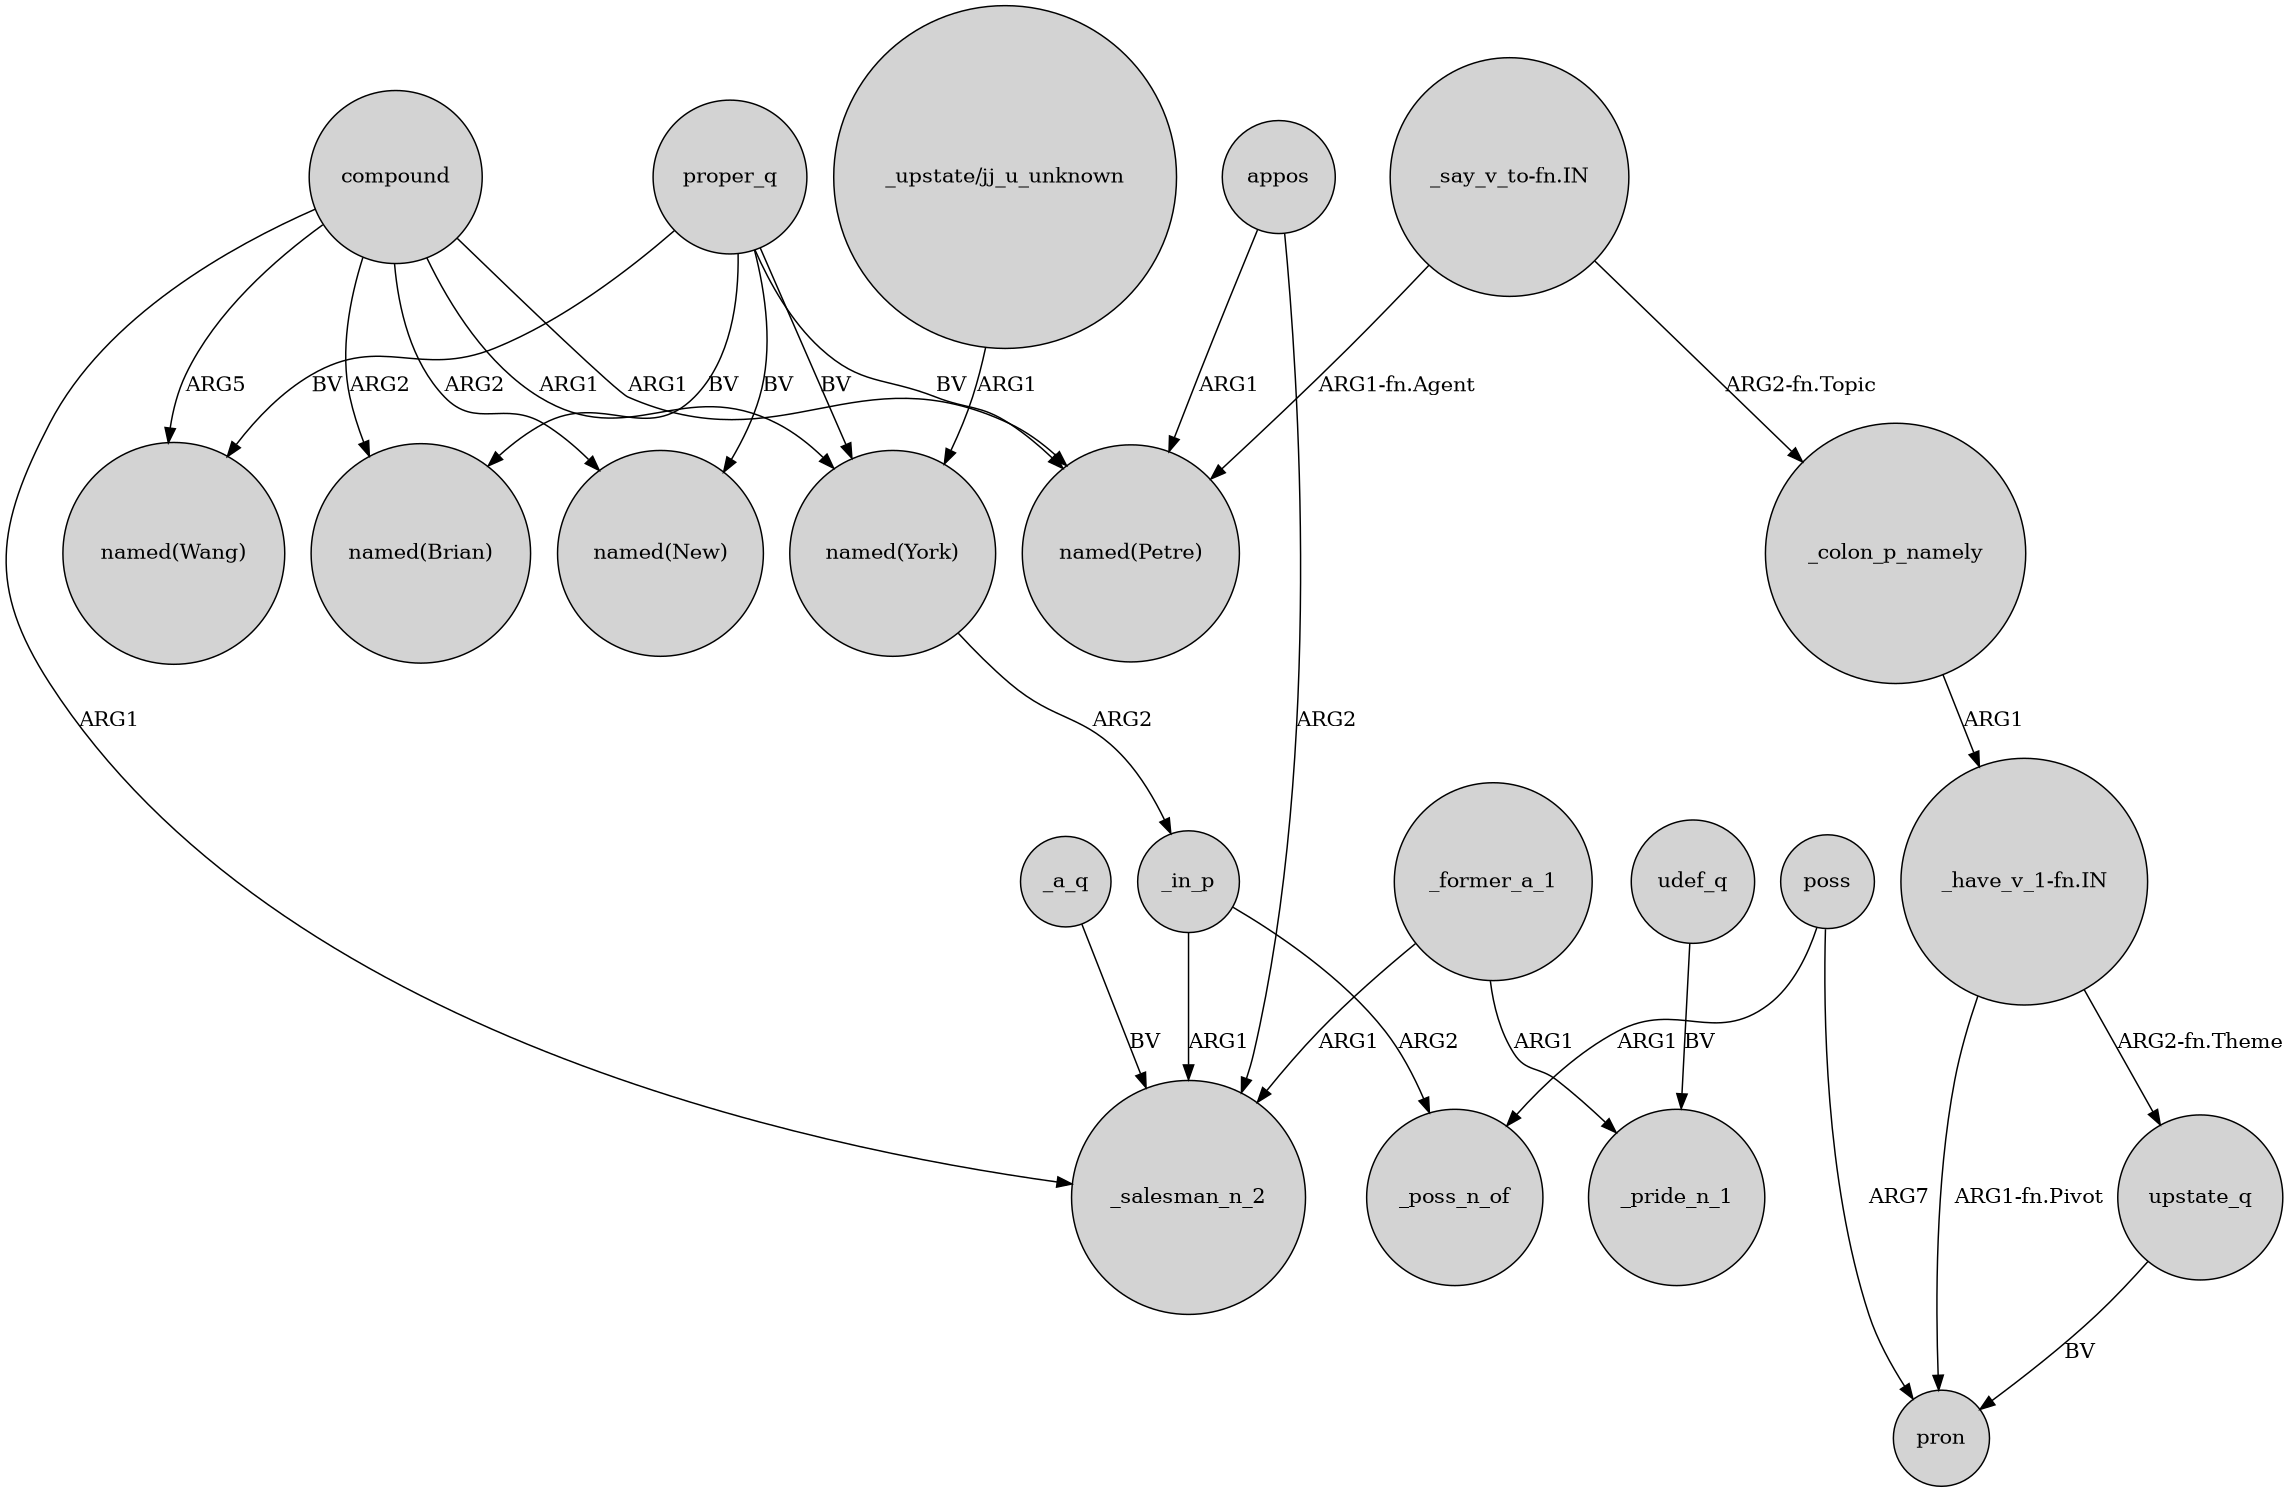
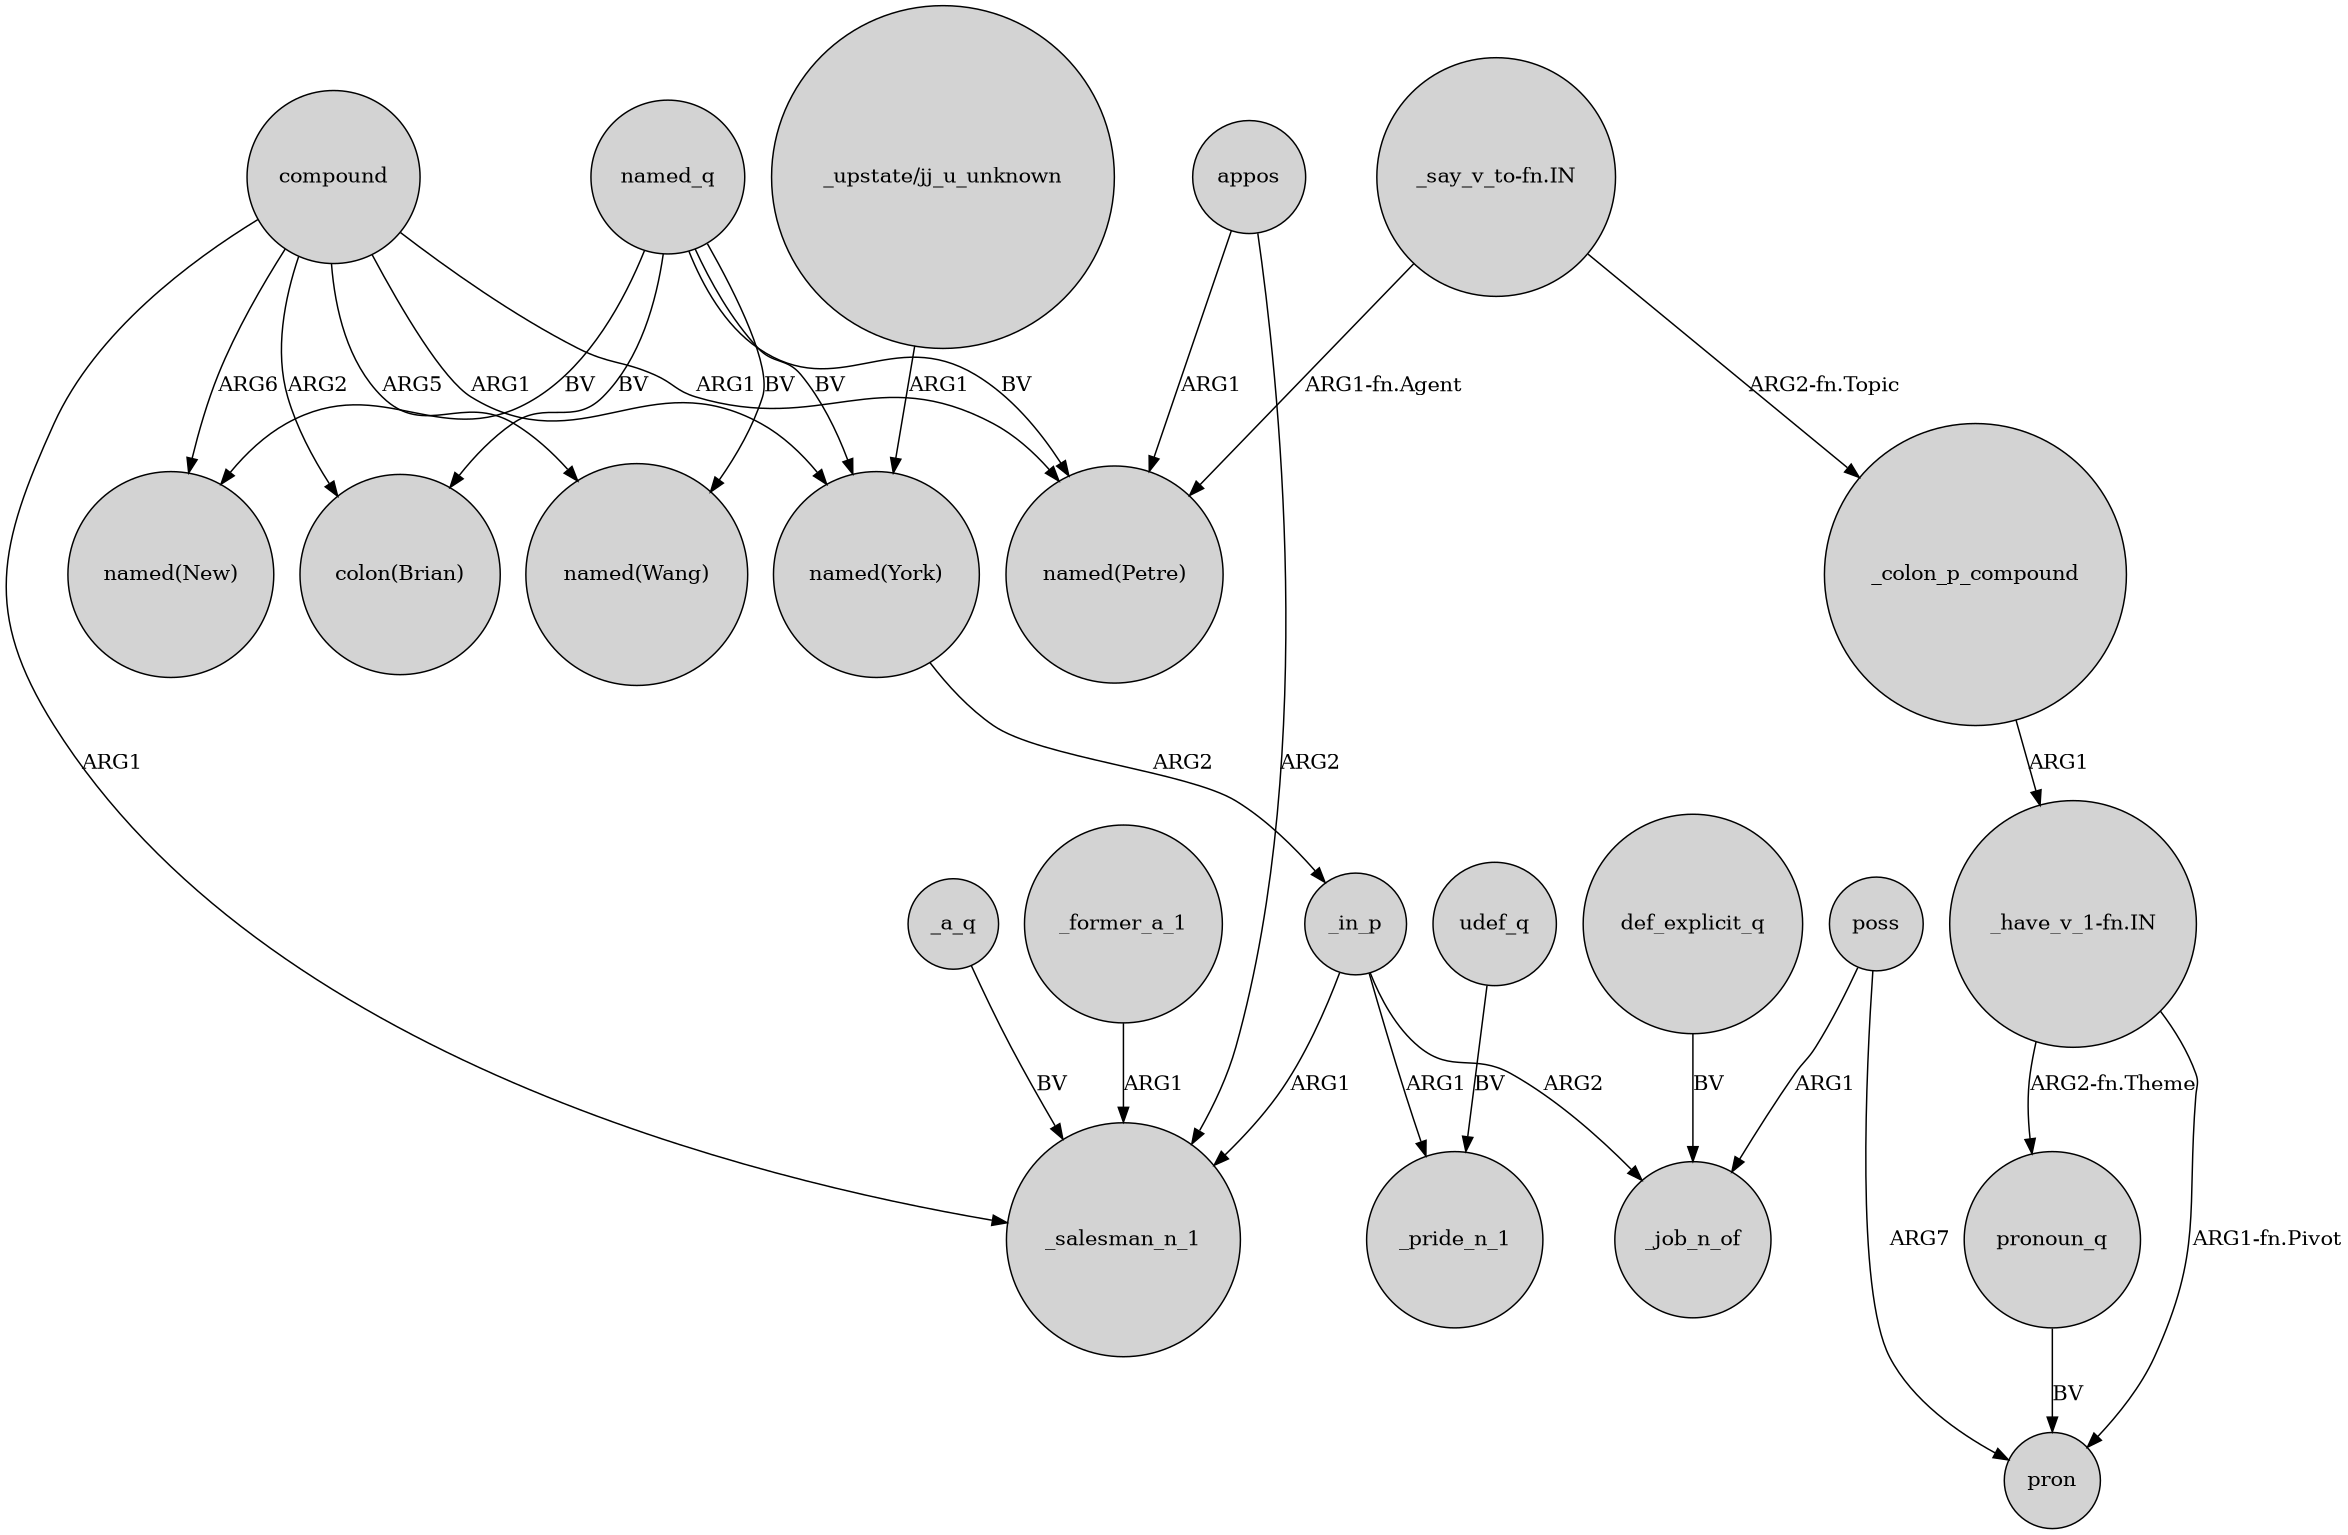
(730, 177) -> (668, 177)
(475, 386) -> (248, 386)
(421, 553) -> (400, 574)
(1896, 553) -> (1975, 574)
none -> (1693, 924)
(1528, 1066) -> (1394, 1058)
(1189, 1197) -> (1123, 1240)
(1455, 1197) -> (1693, 1240)
(2200, 1197) -> (2052, 1240)
